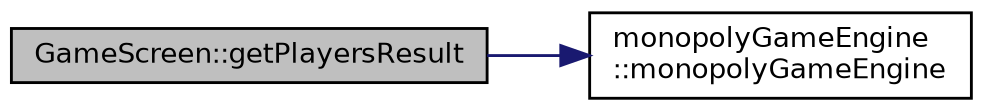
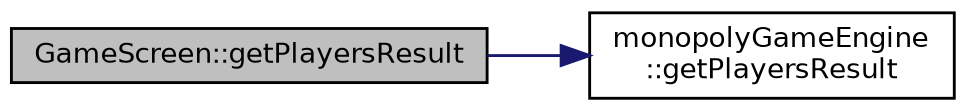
(781, 56) -> (772, 56)
